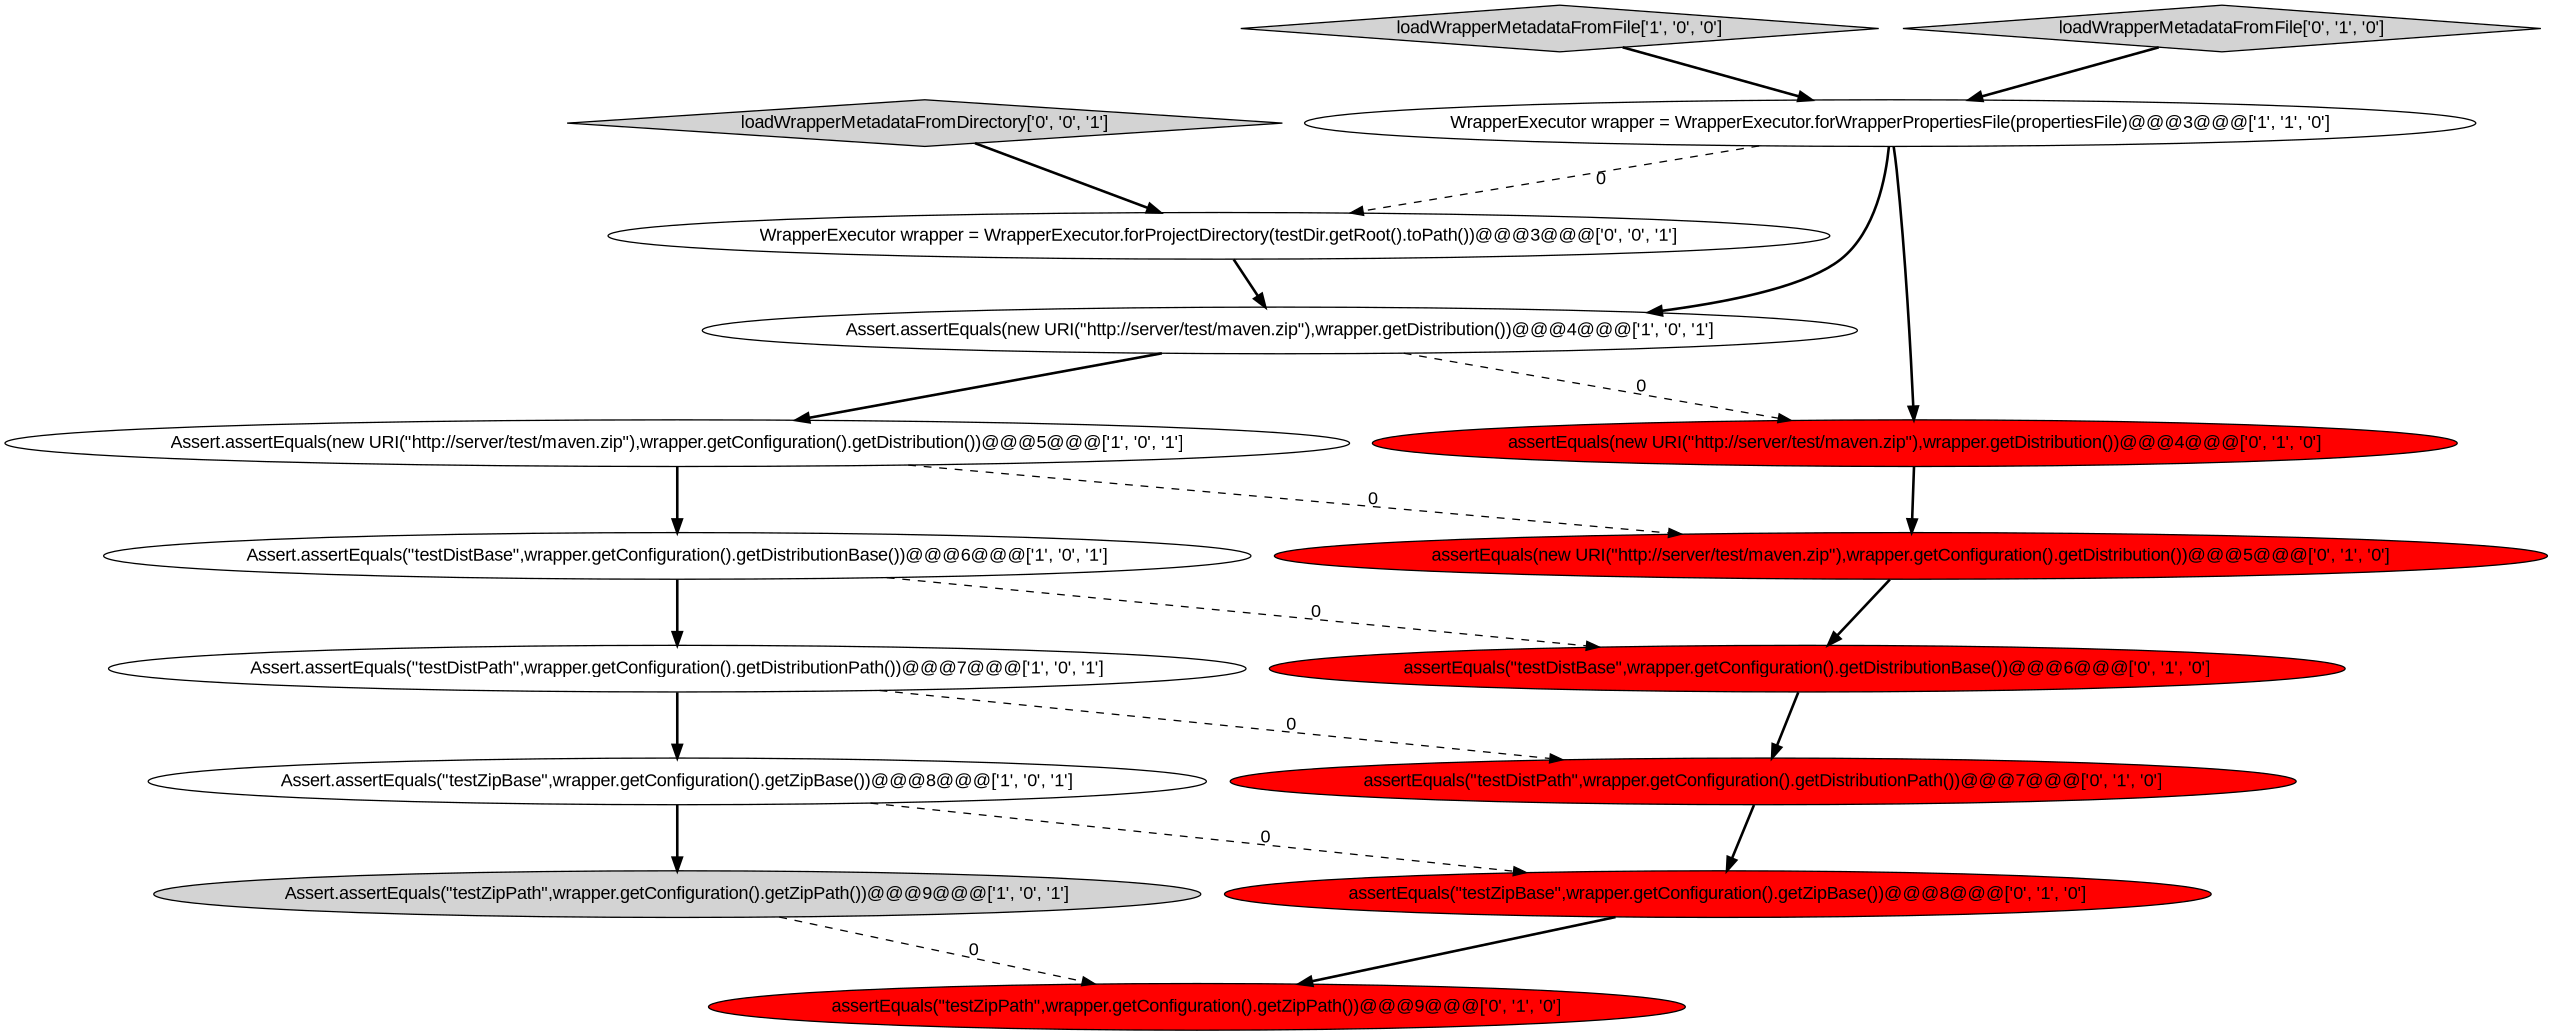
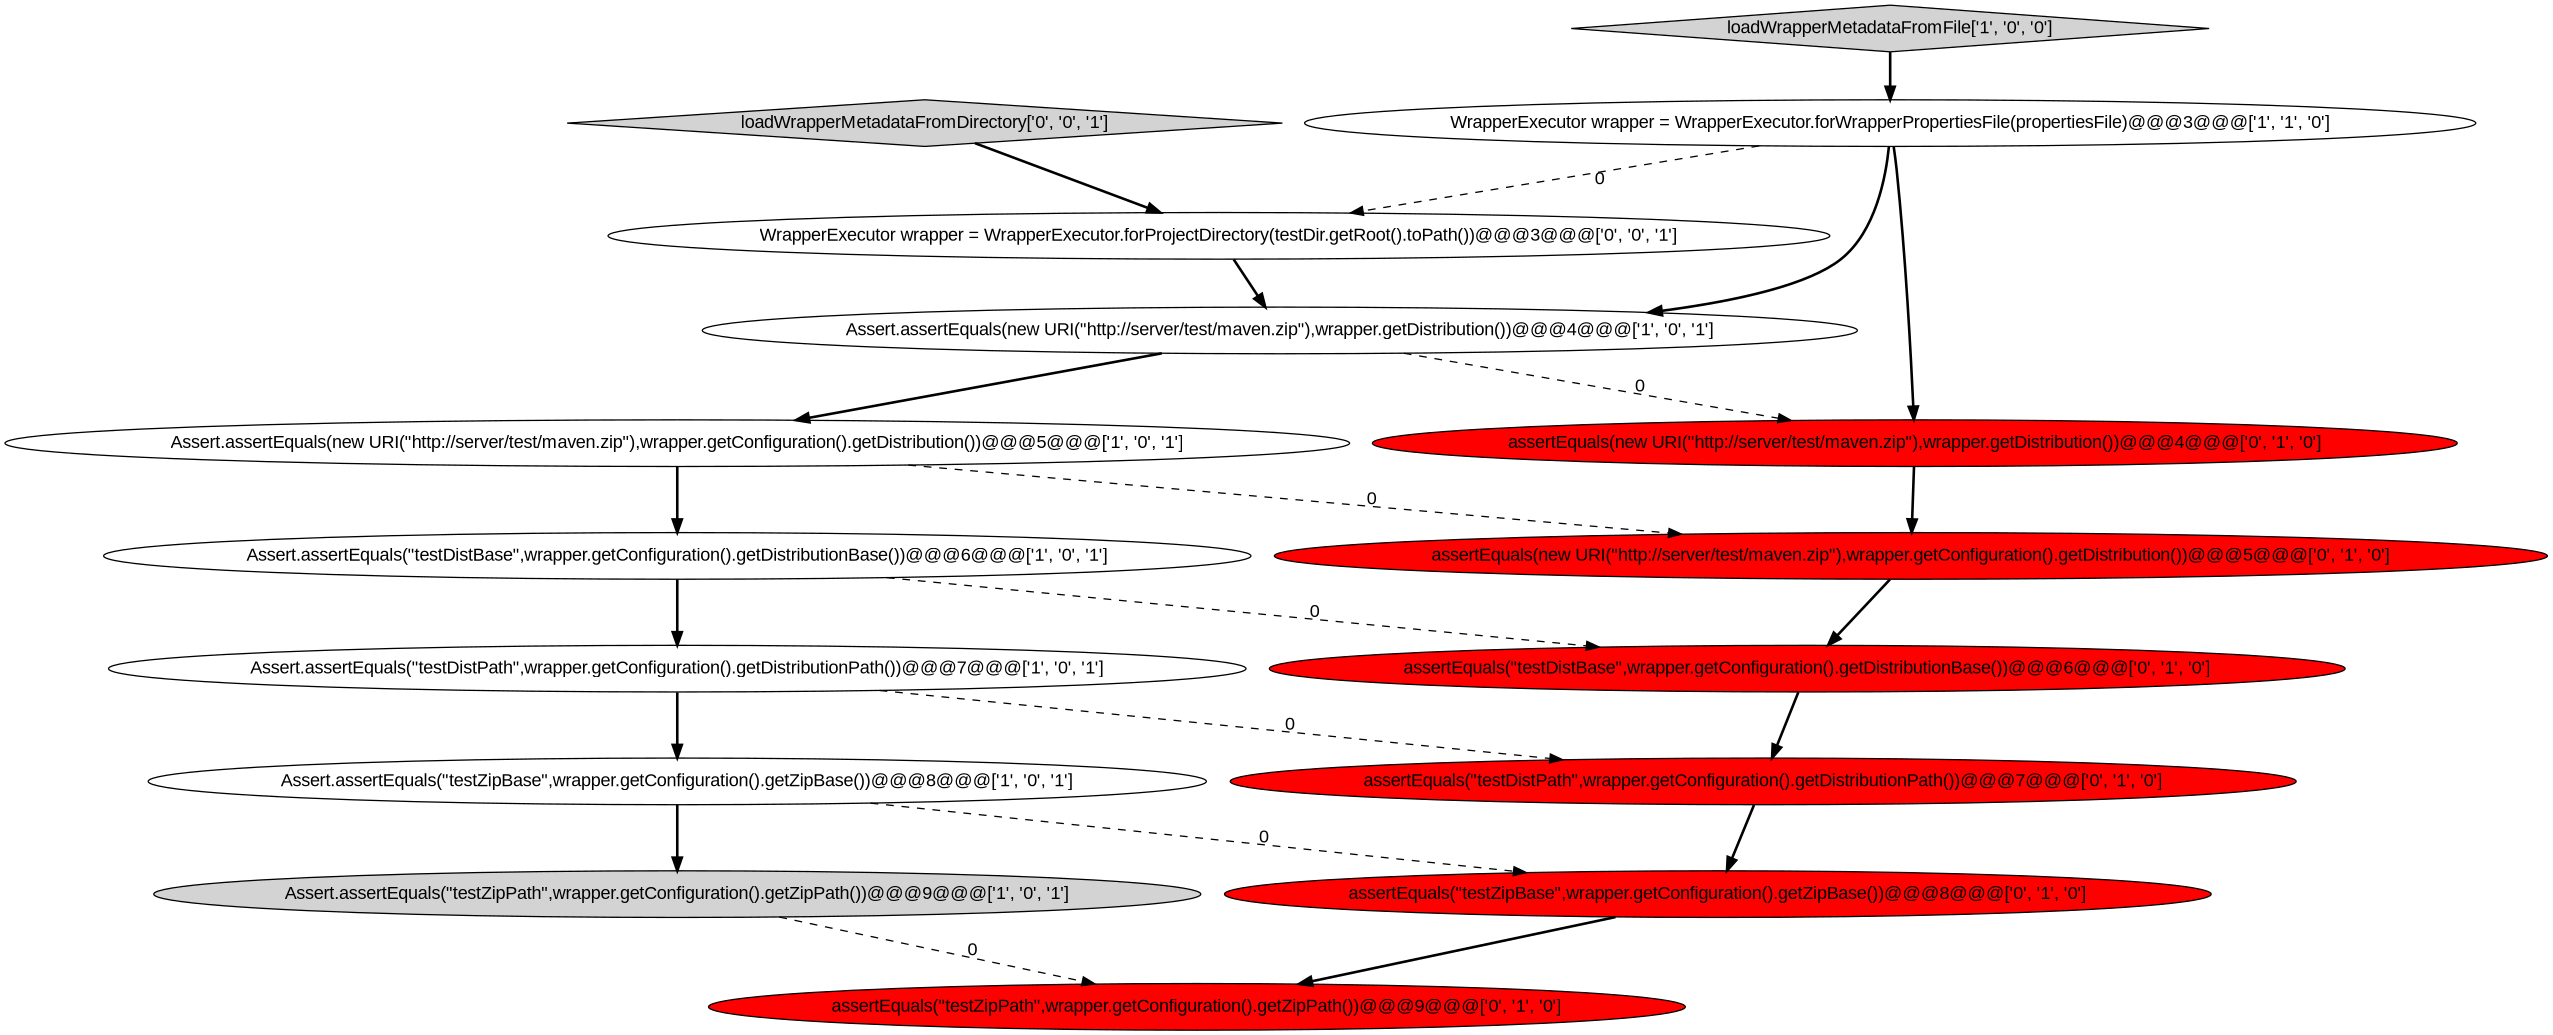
(2222, 29) -> none
